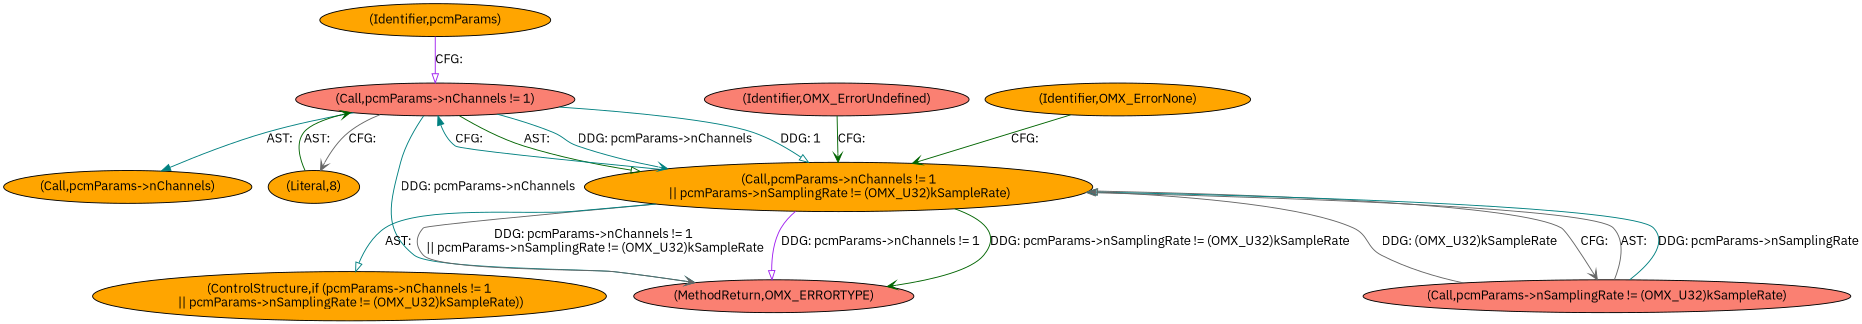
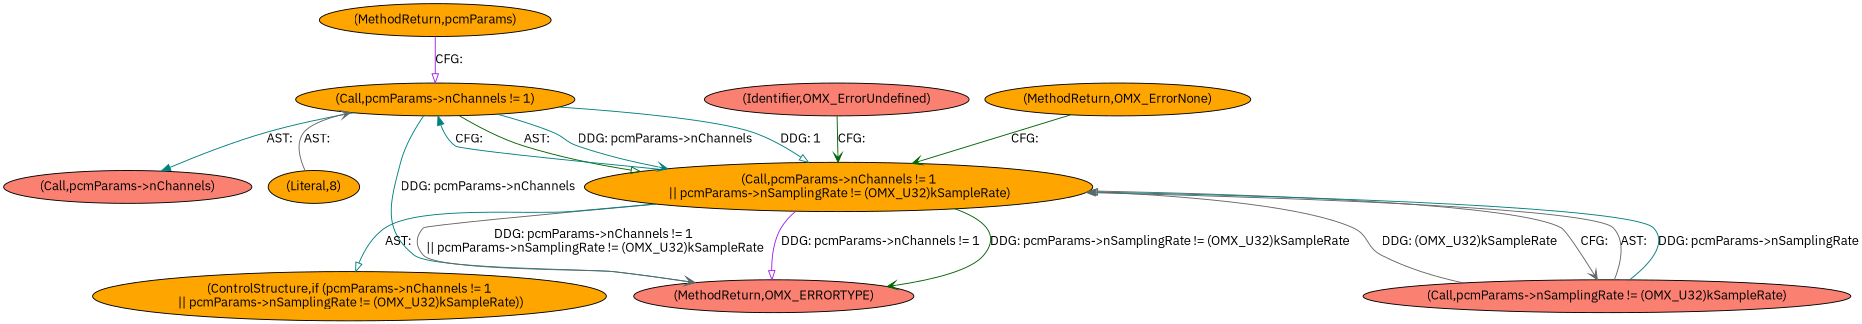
(435, 20) -> (435, 20)
(435, 99) -> (435, 99)
(1118, 99) -> (1118, 99)
(304, 132) -> (304, 132)
(348, 133) -> none
(128, 187) -> (128, 187)
